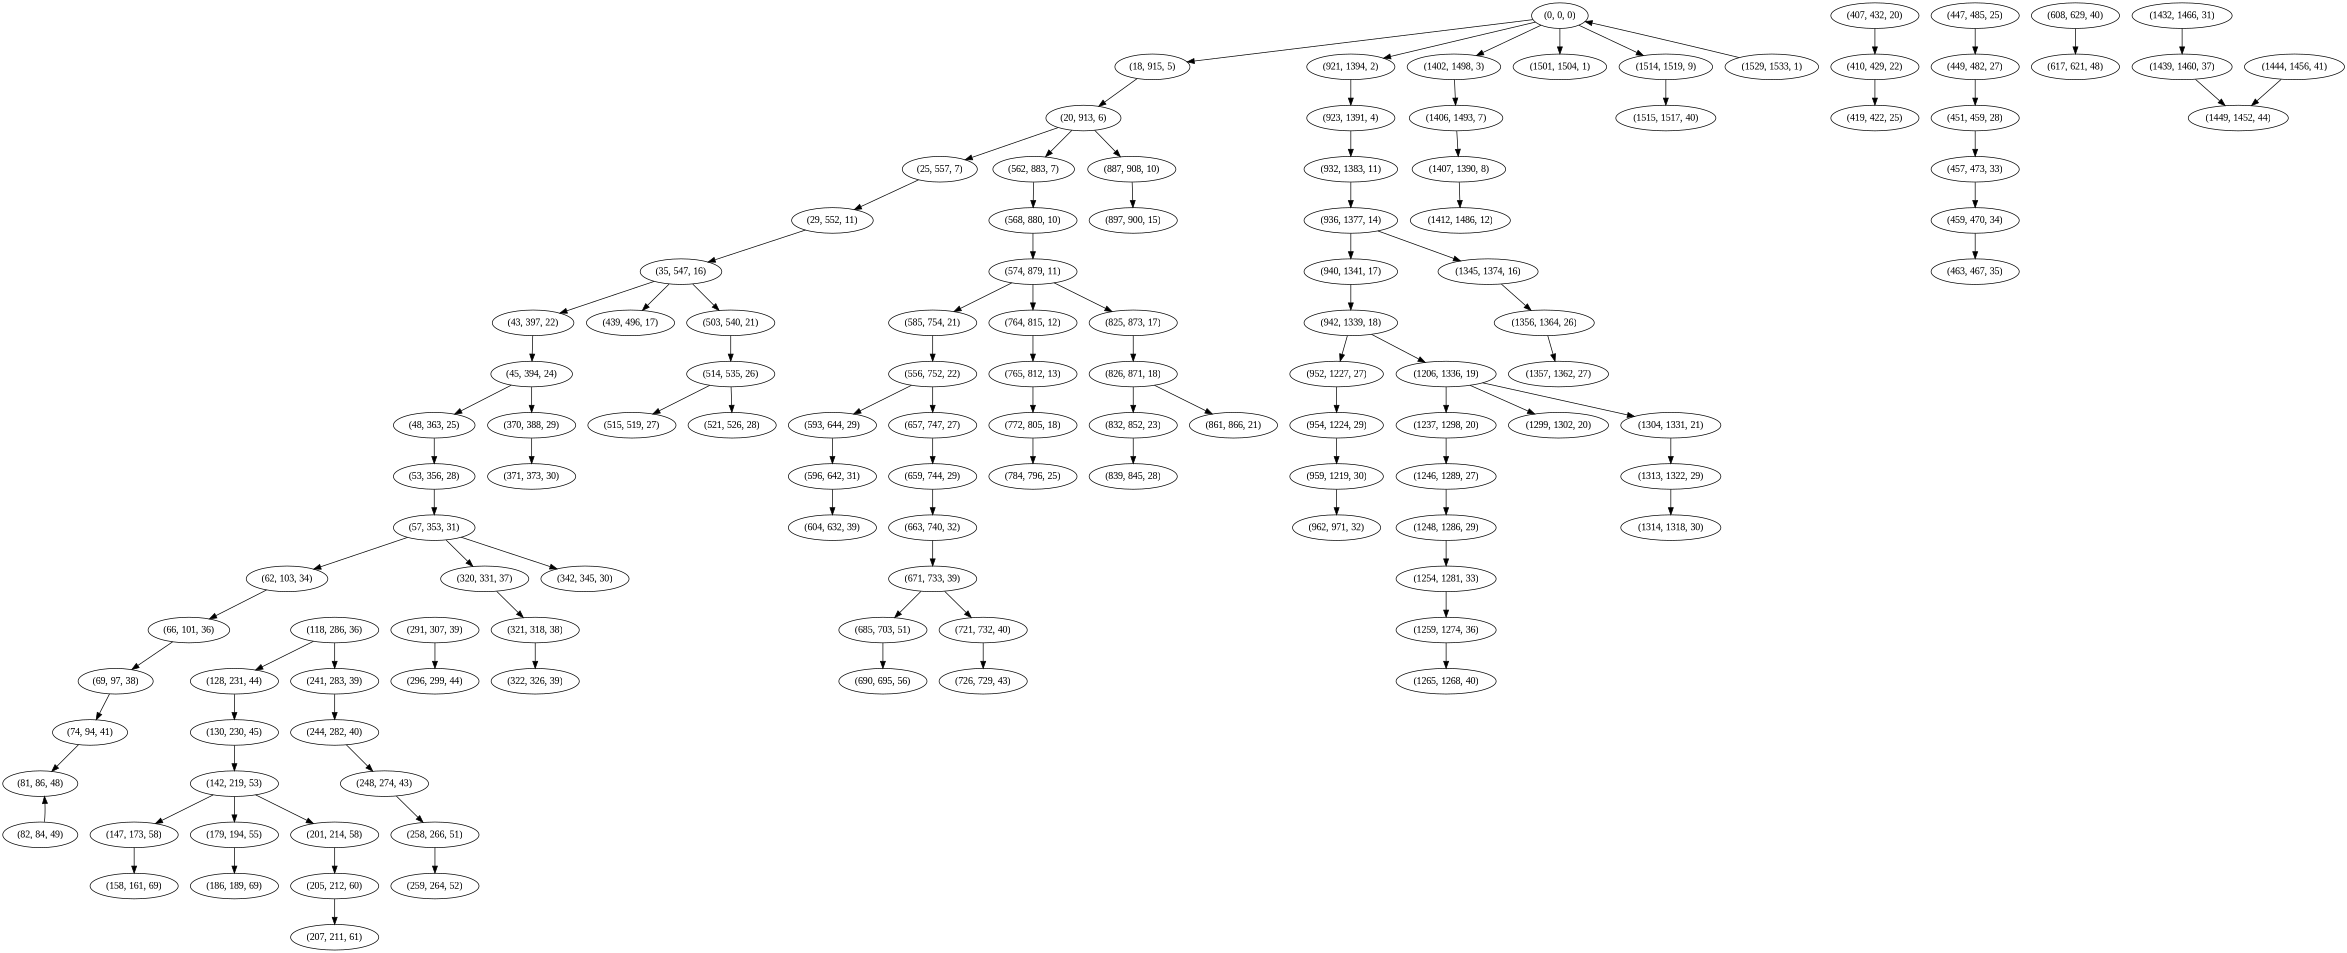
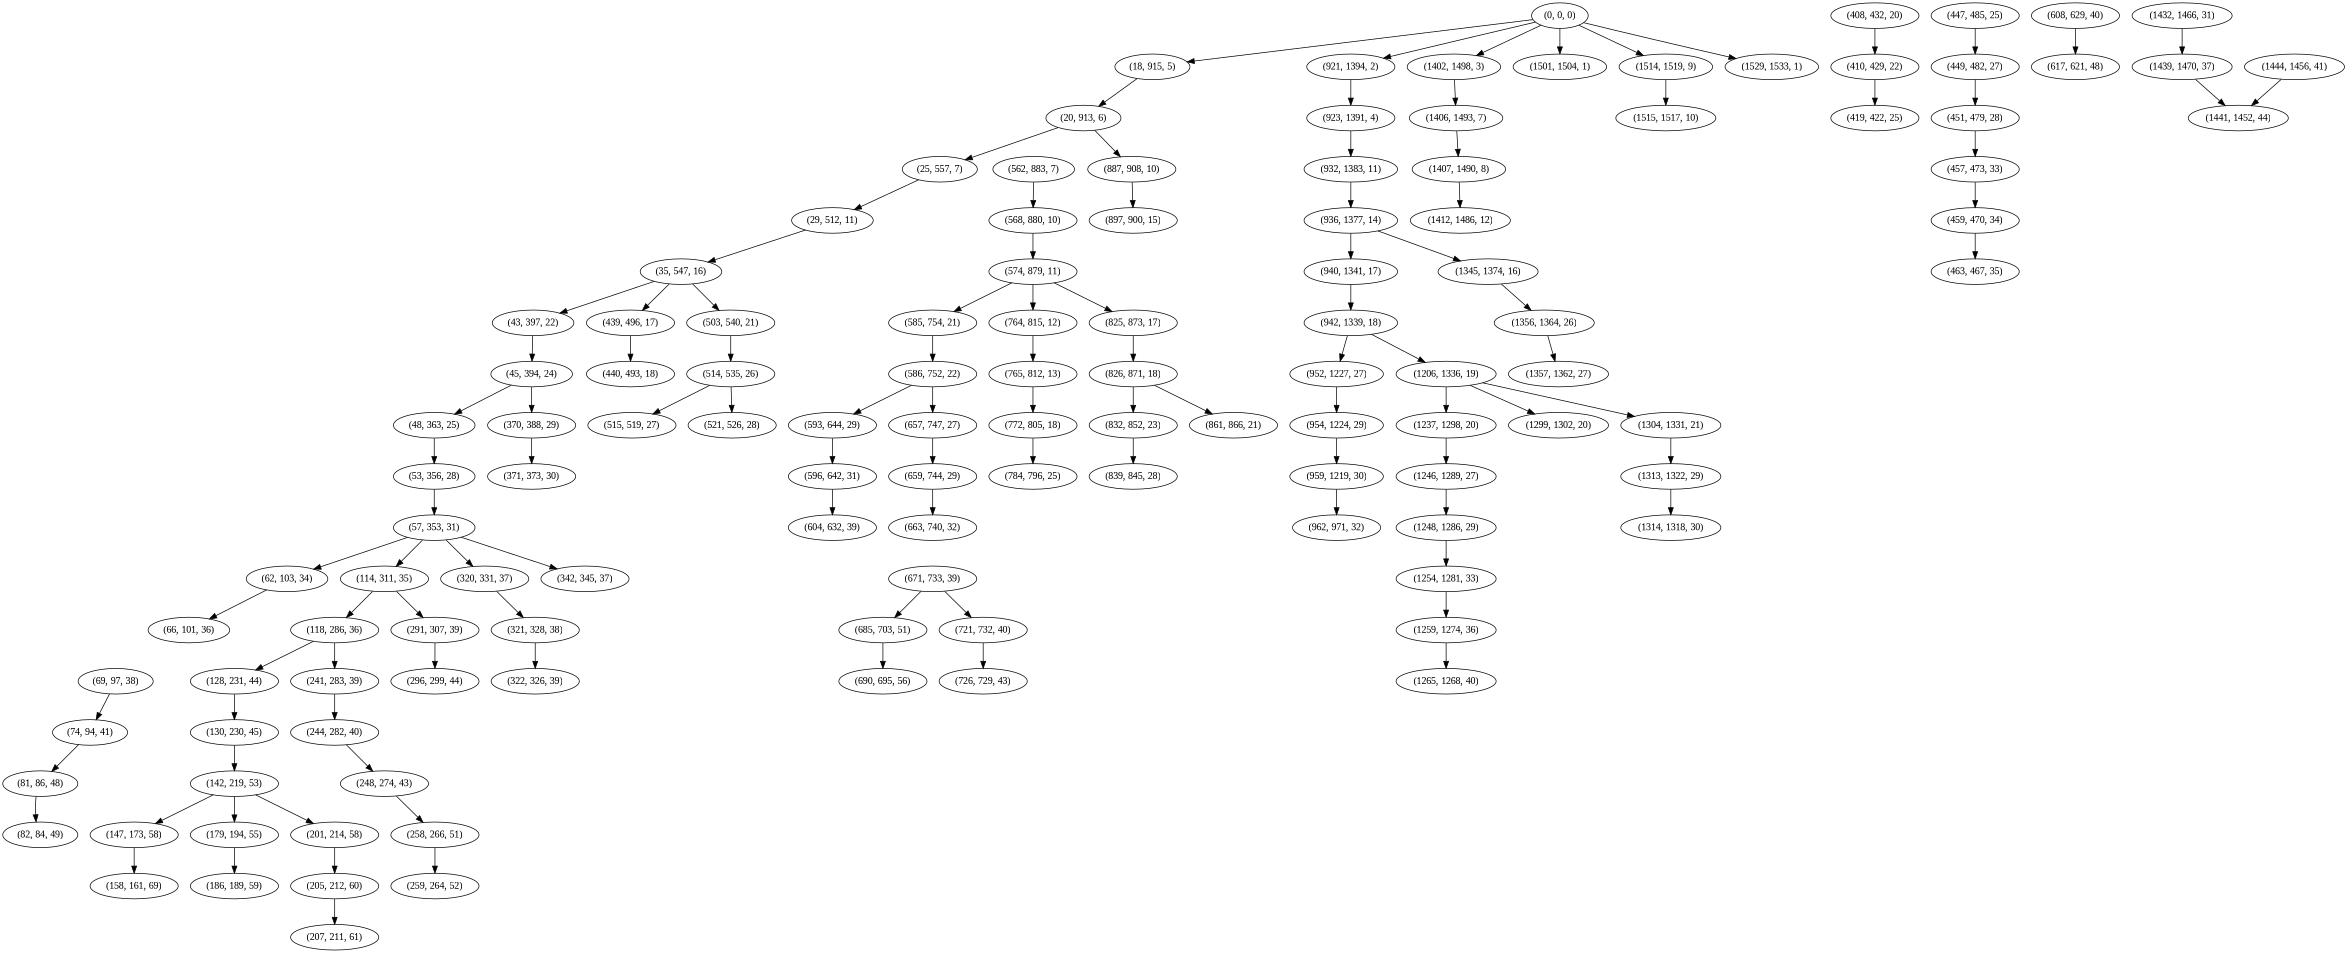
(1875, 16) -> (1875, 16)
(1666, 40) -> (1656, 40)
(2182, 67) -> (2182, 67)
(1666, 118) -> (1666, 118)
(1975, 118) -> (1975, 118)
(2238, 118) -> (2238, 118)
(1061, 141) -> none
(1459, 169) -> (1459, 169)
(832, 220) -> (832, 220)
none -> (631, 374)
(933, 374) -> (933, 374)
(933, 550) -> none
none -> (384, 579)
(585, 579) -> (585, 579)
(535, 630) -> (535, 630)
(155, 654) -> none
(45, 813) -> (36, 806)
(234, 886) -> (234, 886)
